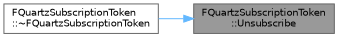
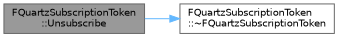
(171, 19) -> (157, 19)
